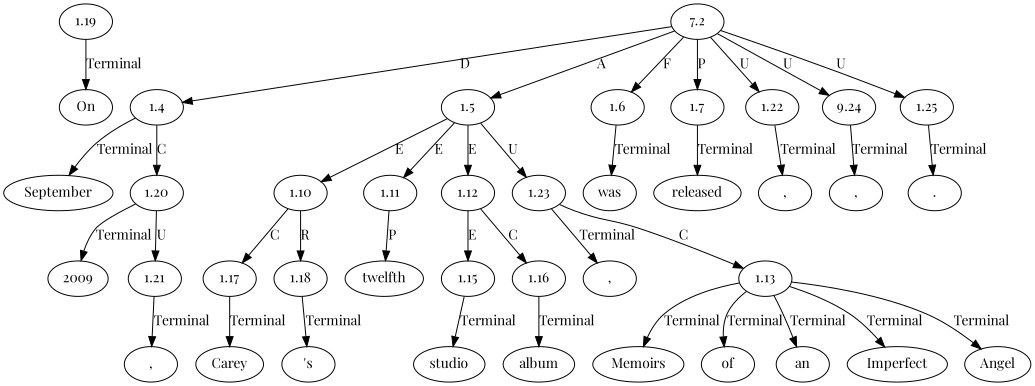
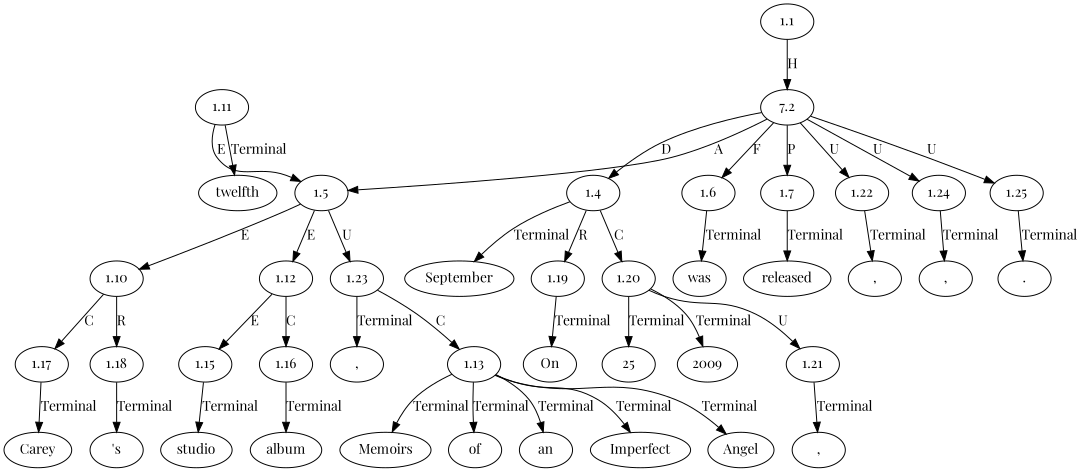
none -> (787, 22)
(849, 107) -> (939, 193)
(432, 147) -> (238, 171)
none -> (577, 231)
(393, 236) -> (259, 150)
none -> (629, 364)
